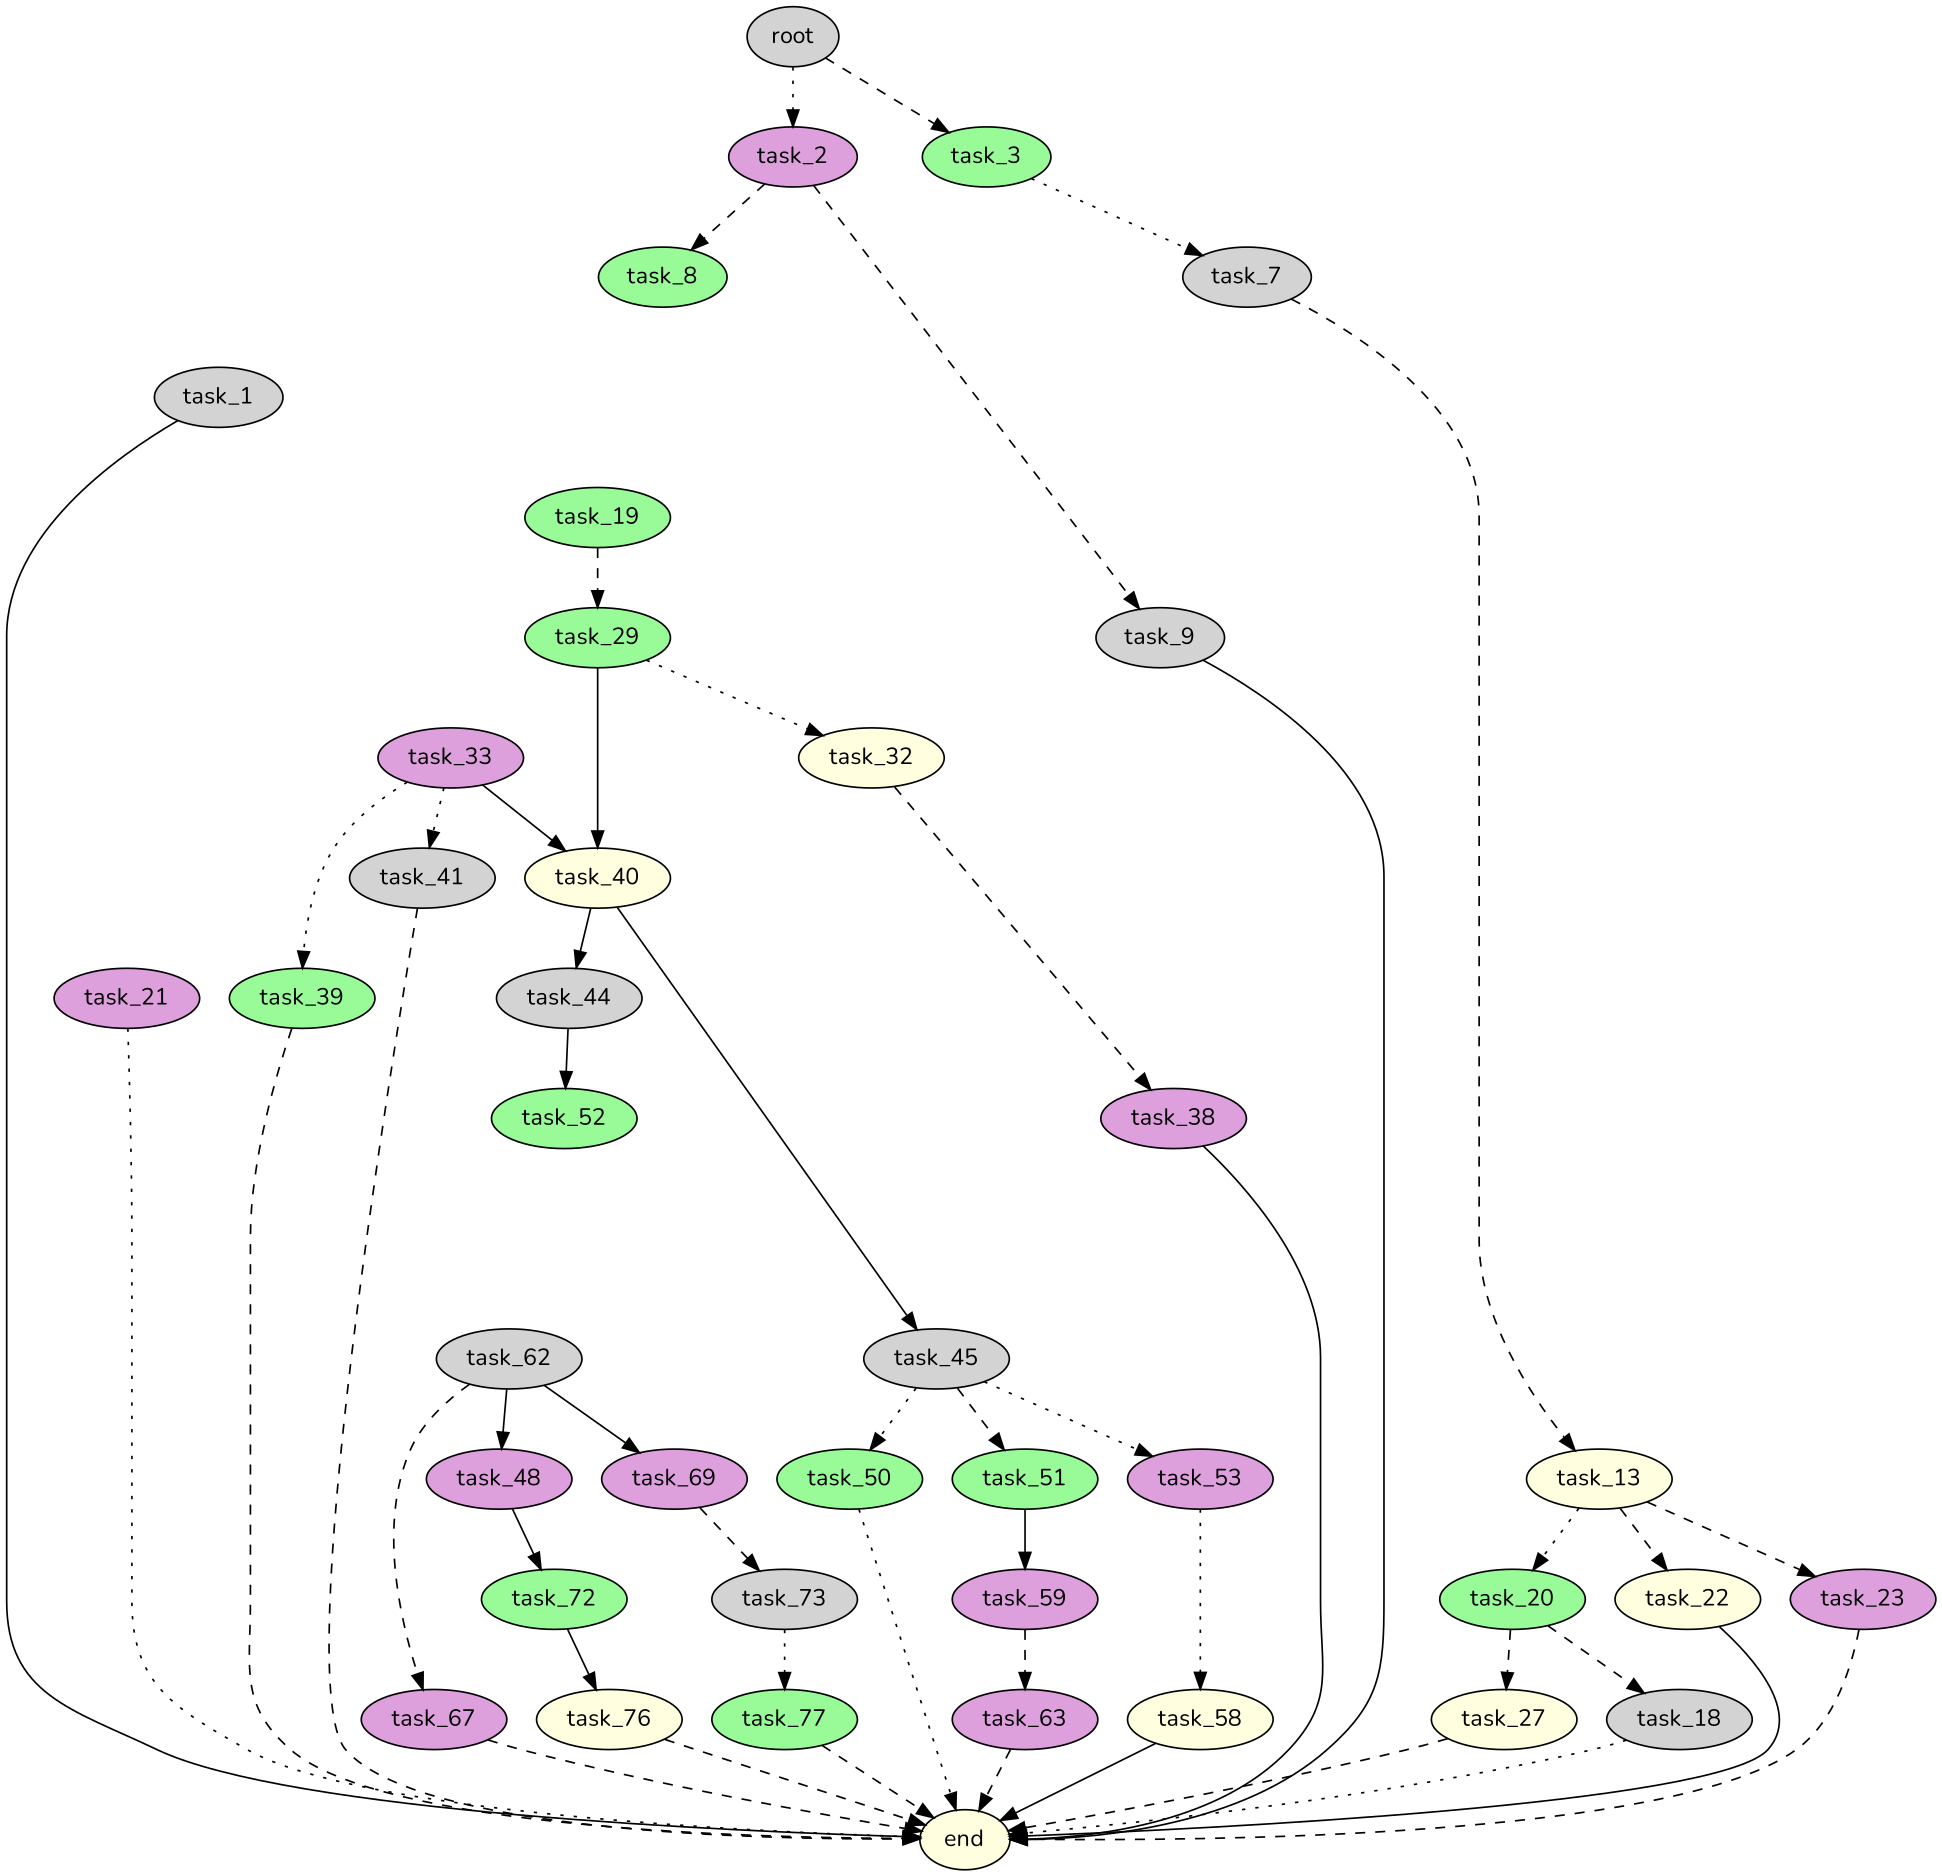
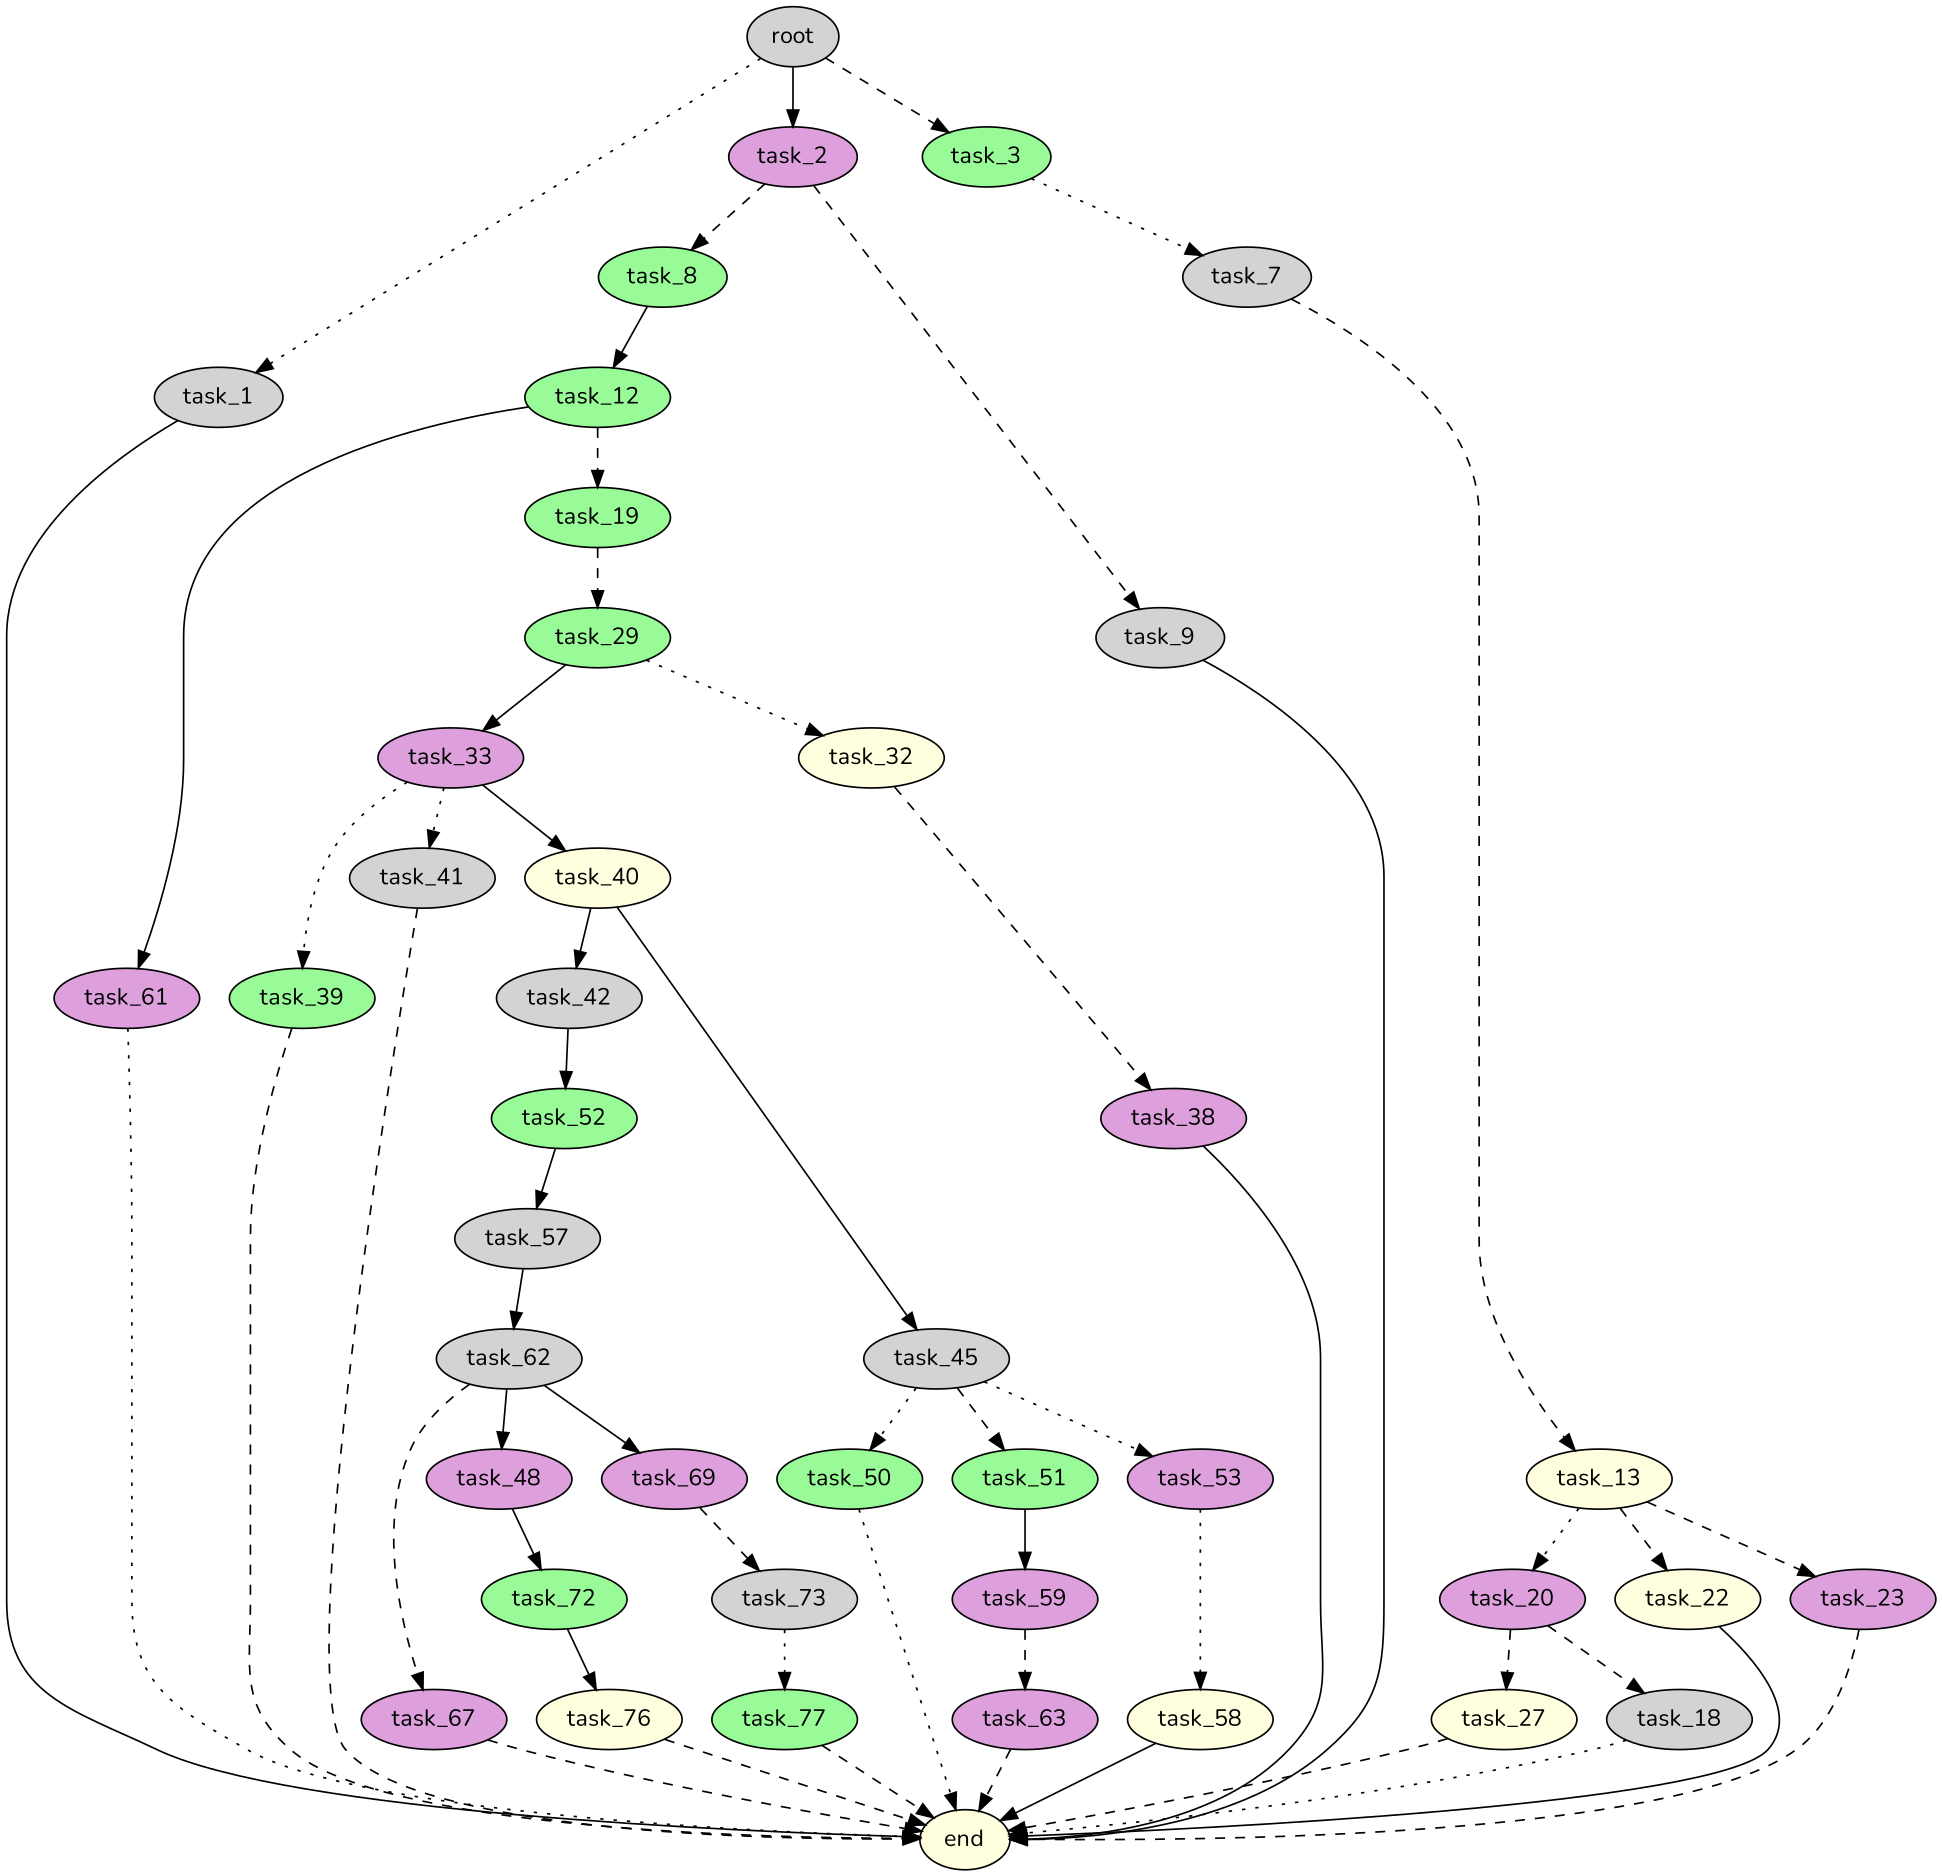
(793, 89) -> (793, 89)
none -> (516, 211)
none -> (598, 397)
(598, 749) -> (531, 692)
(127, 998) -> (127, 998)
(569, 998) -> (569, 998)
none -> (528, 1239)
(1513, 1599) -> (1513, 1599)
